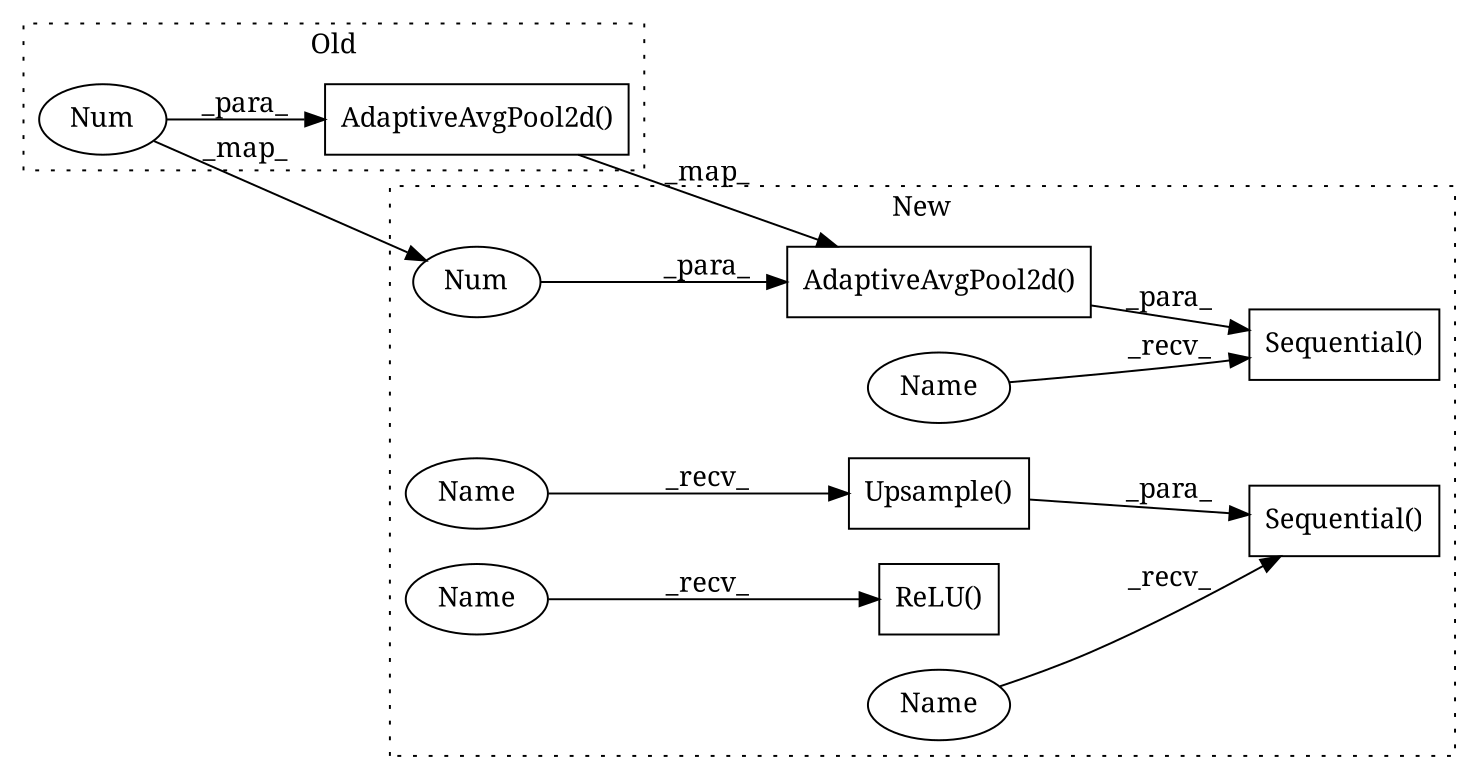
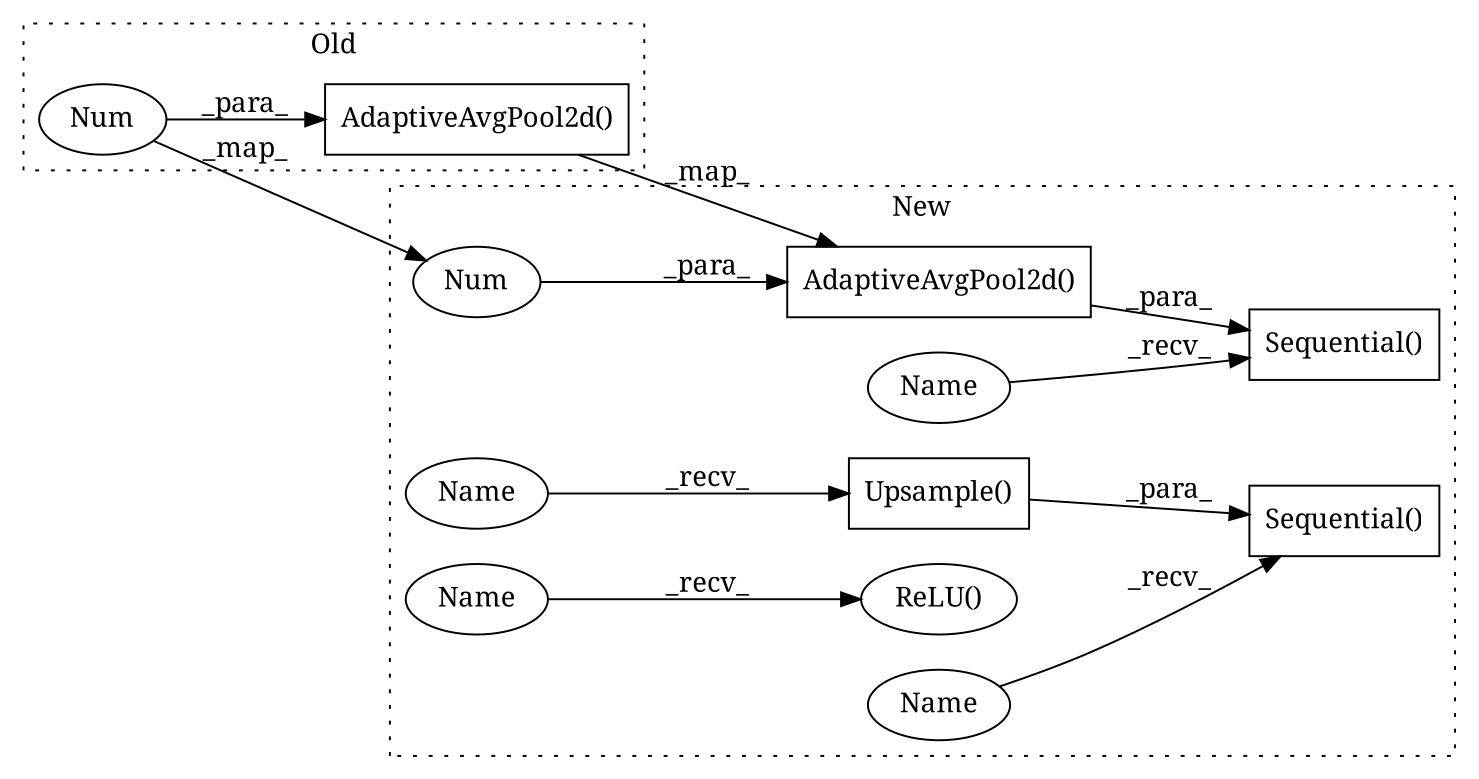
(939, 599) -> (939, 599)
